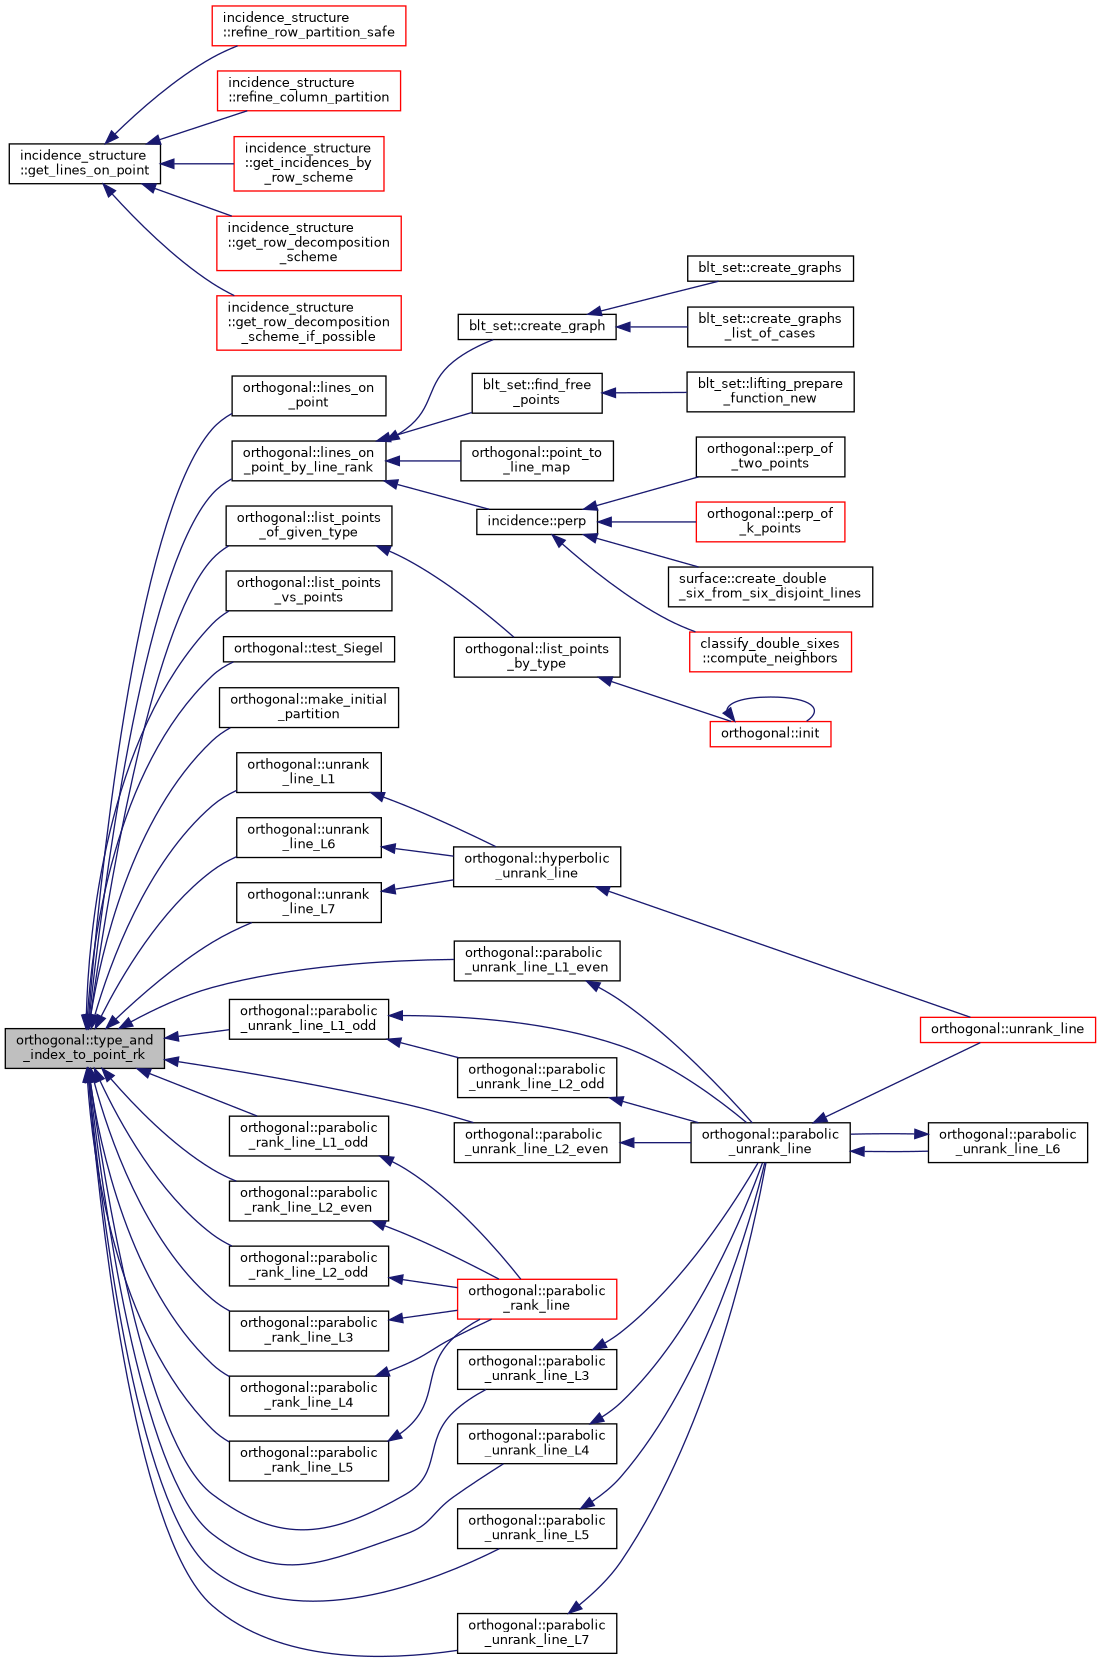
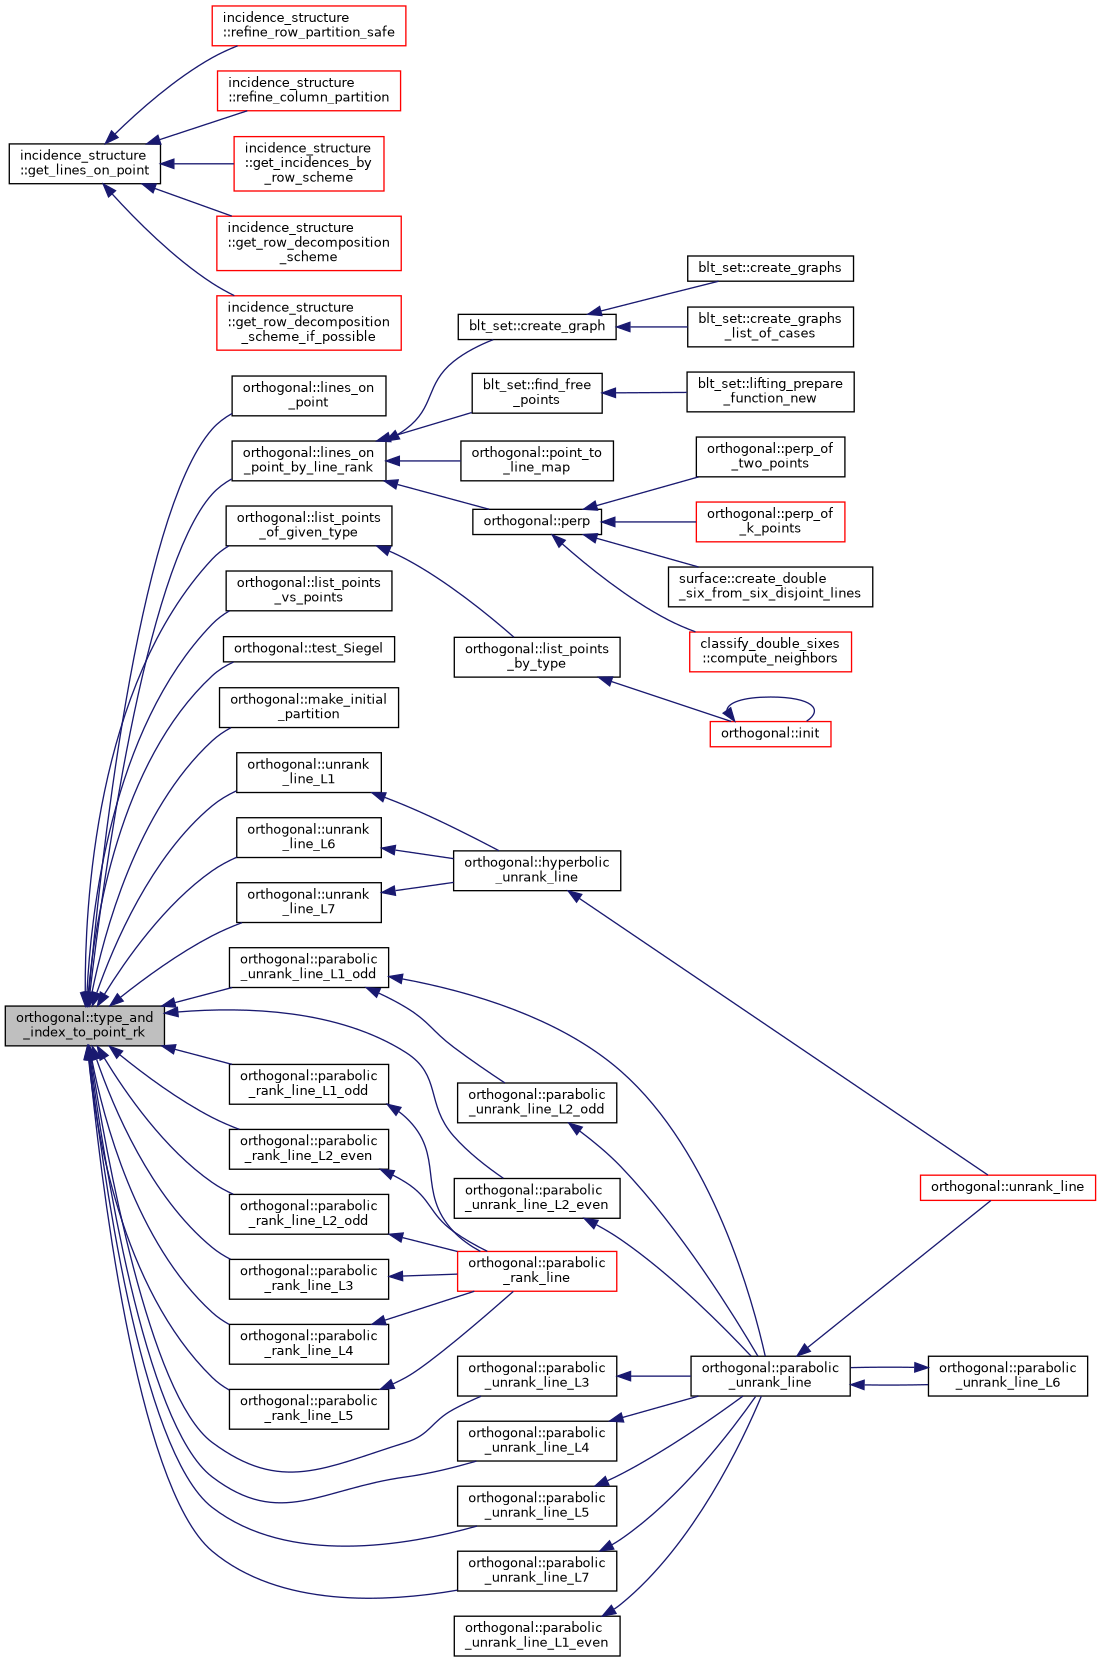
(537, 522) -> (537, 522)
(288, 972) -> none
